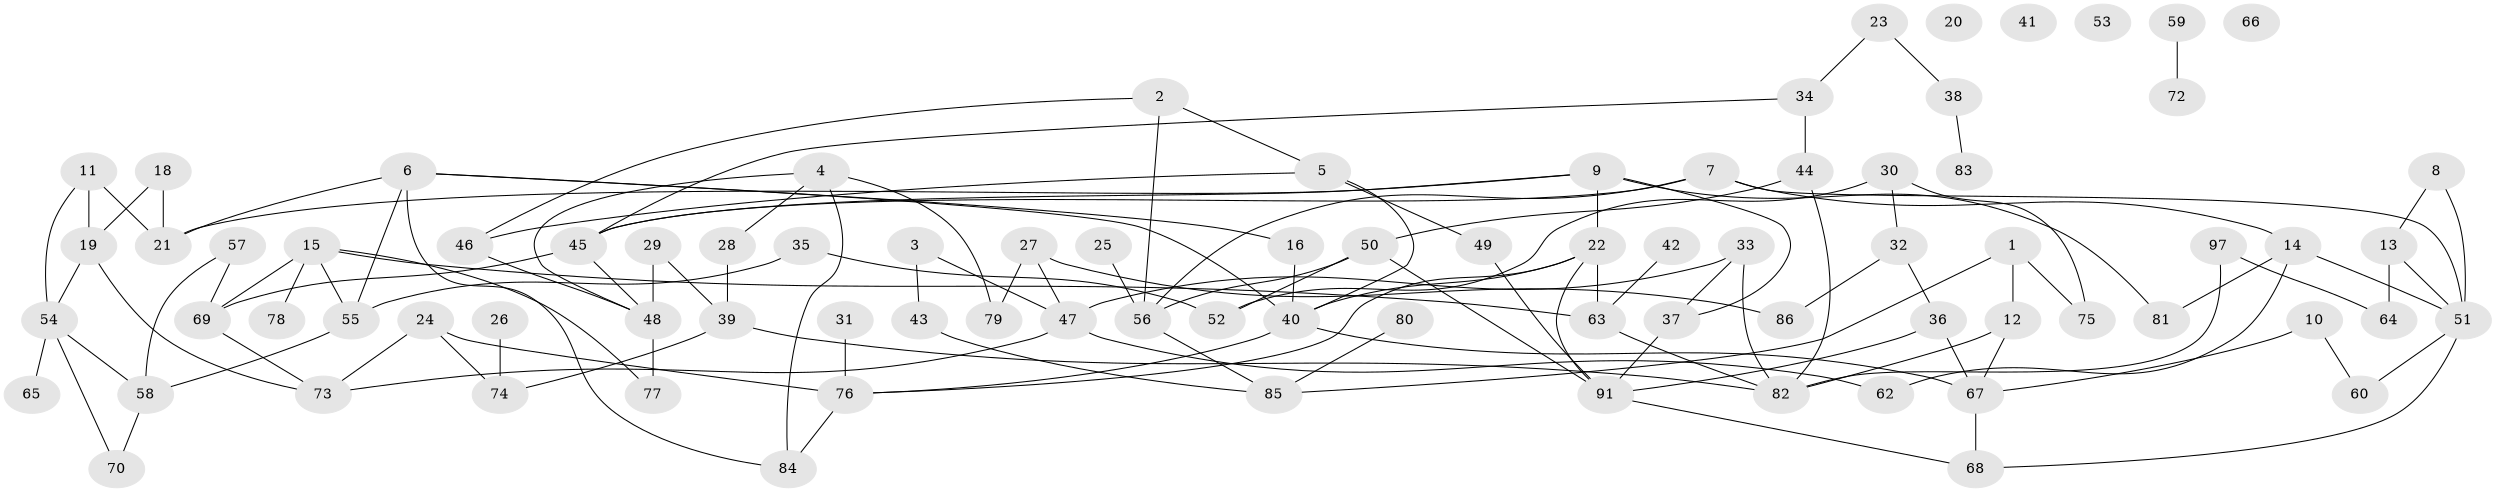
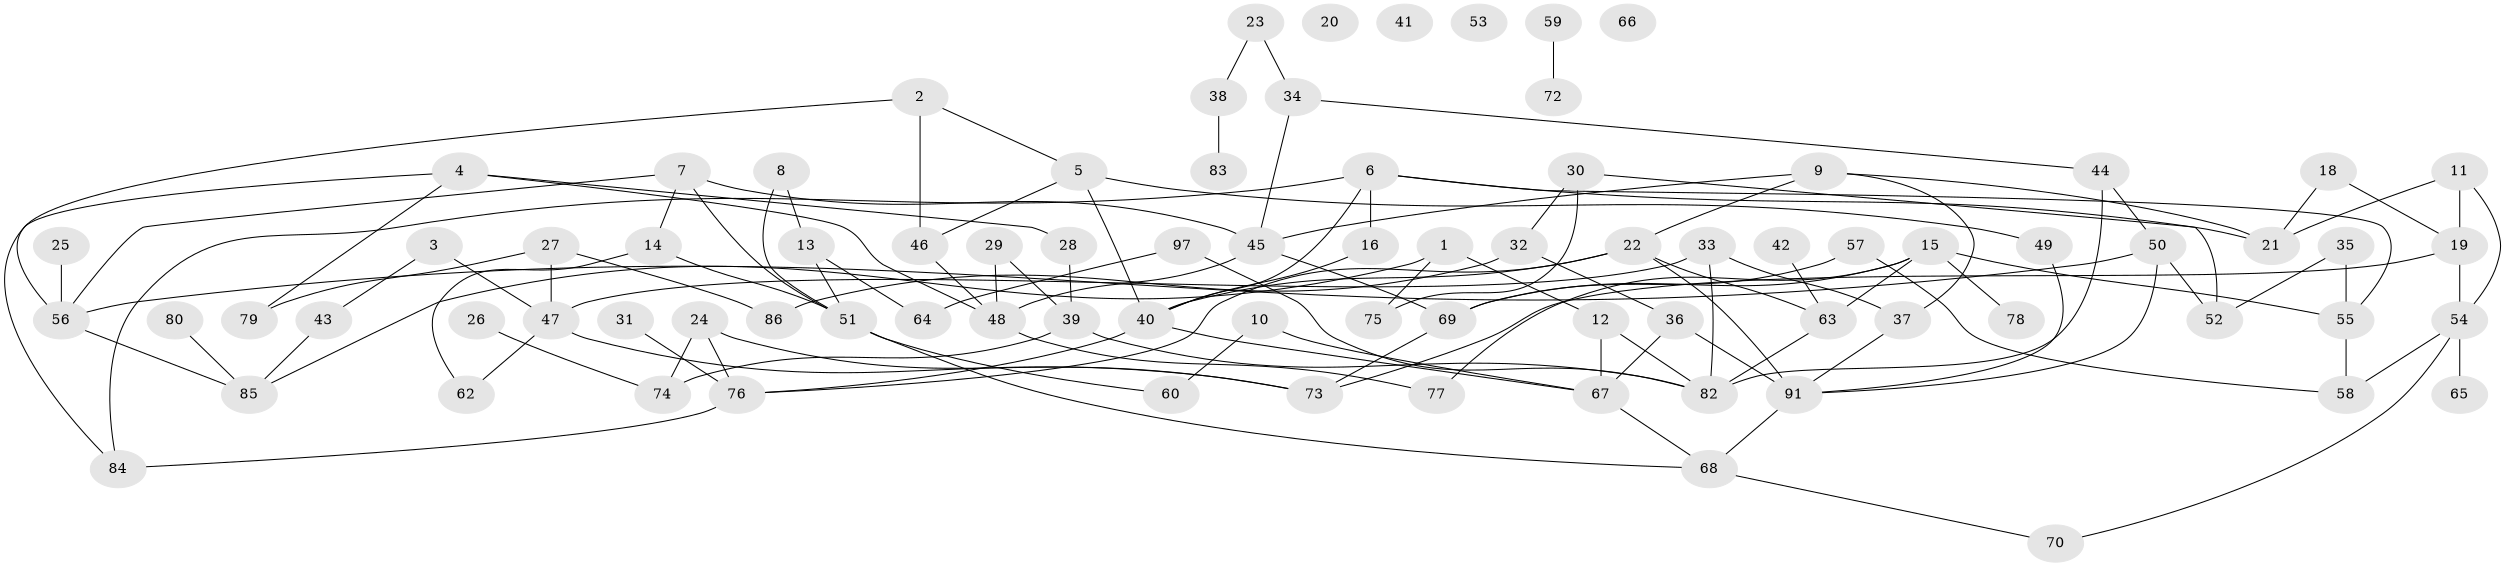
(2162, 320) -> none
(131, 432) -> (1883, 506)
